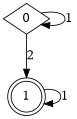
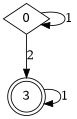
(27, 97) -> (27, 97)
